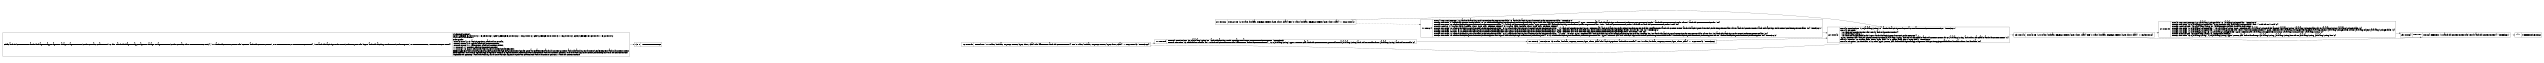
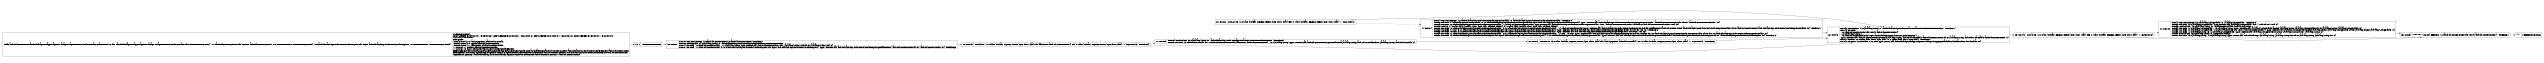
none -> (812, 44)
